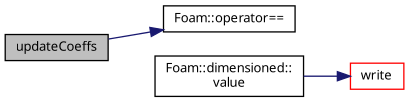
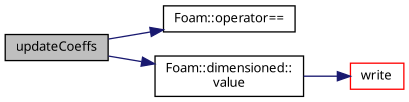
none -> (125, 59)
